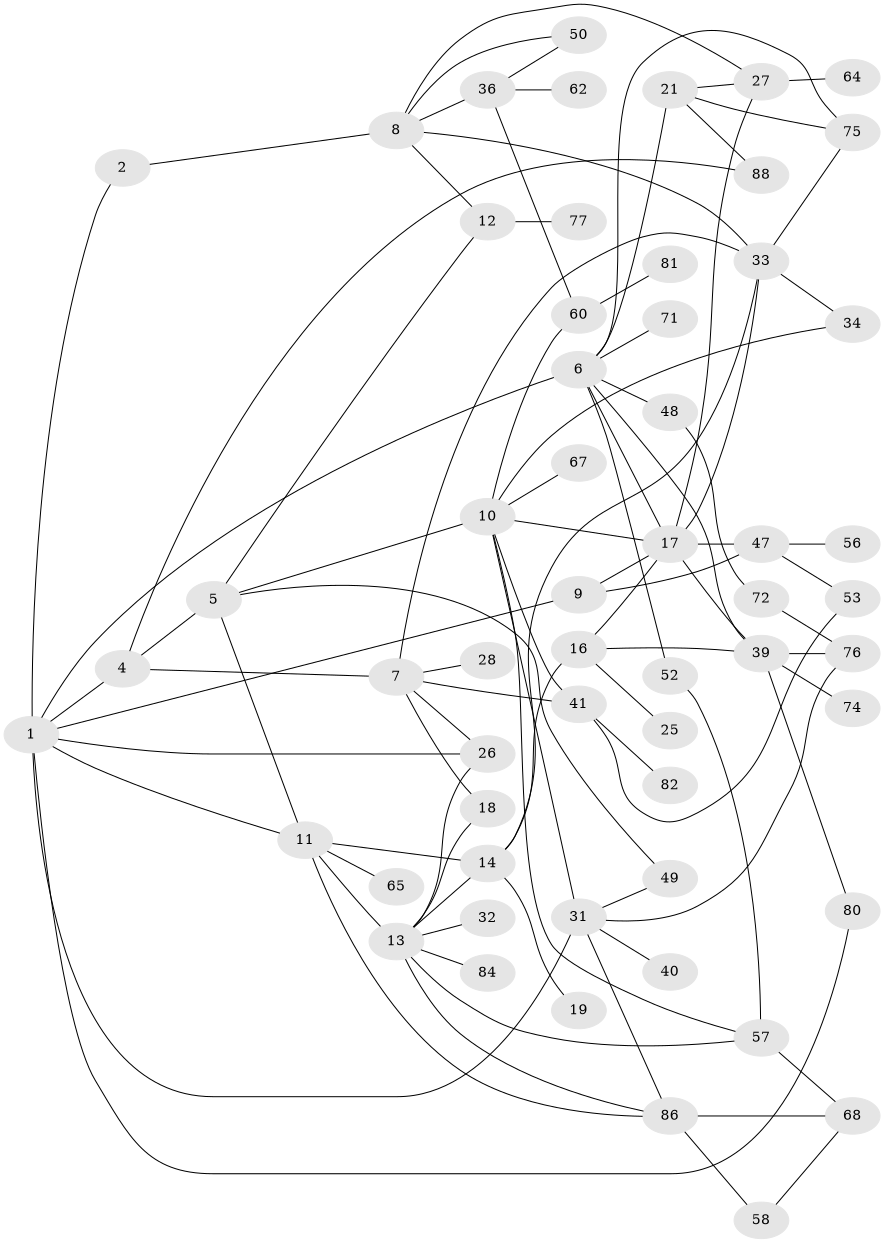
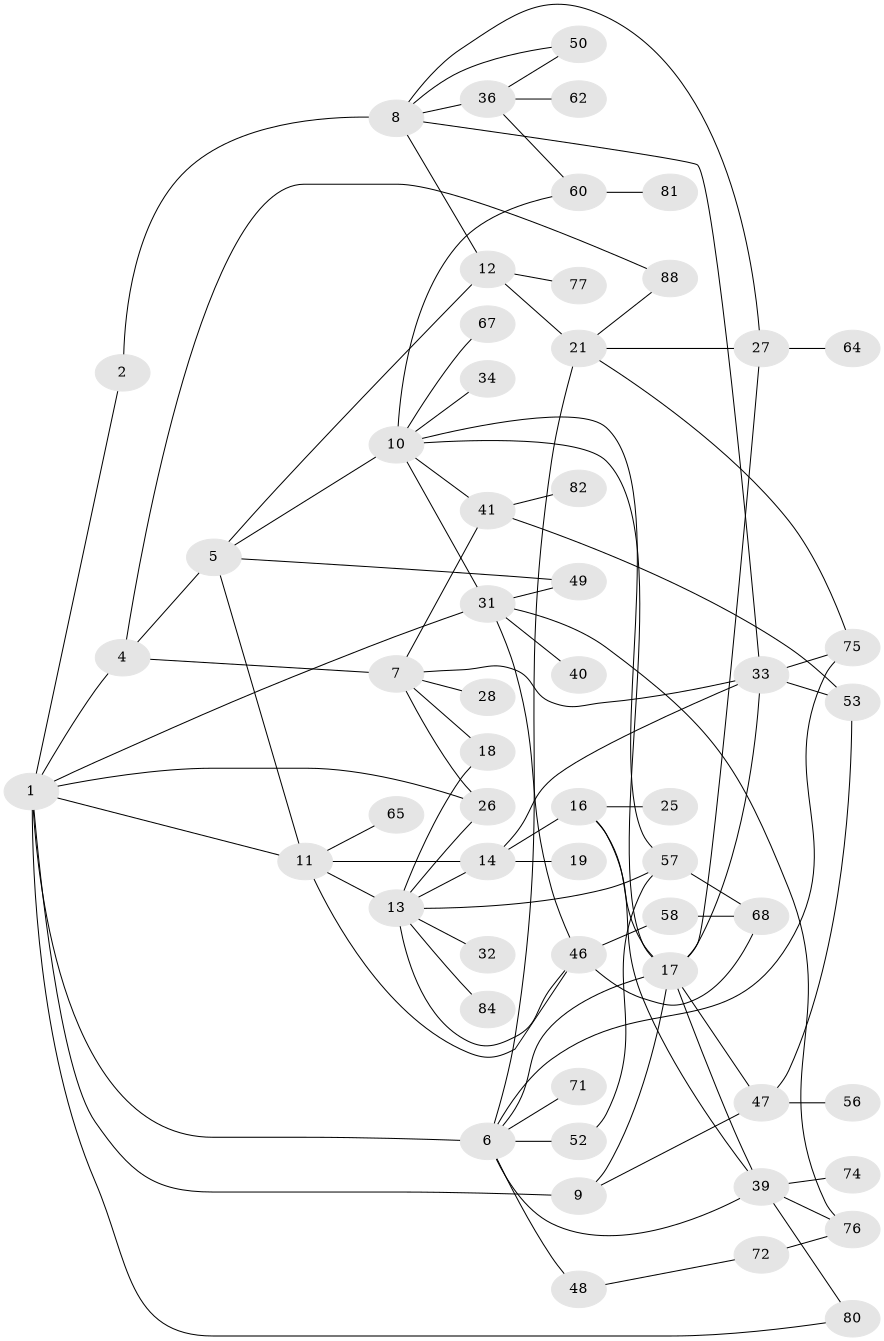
(807, 293) -> (807, 689)
none -> (533, 309)
(670, 1116) -> (579, 955)
